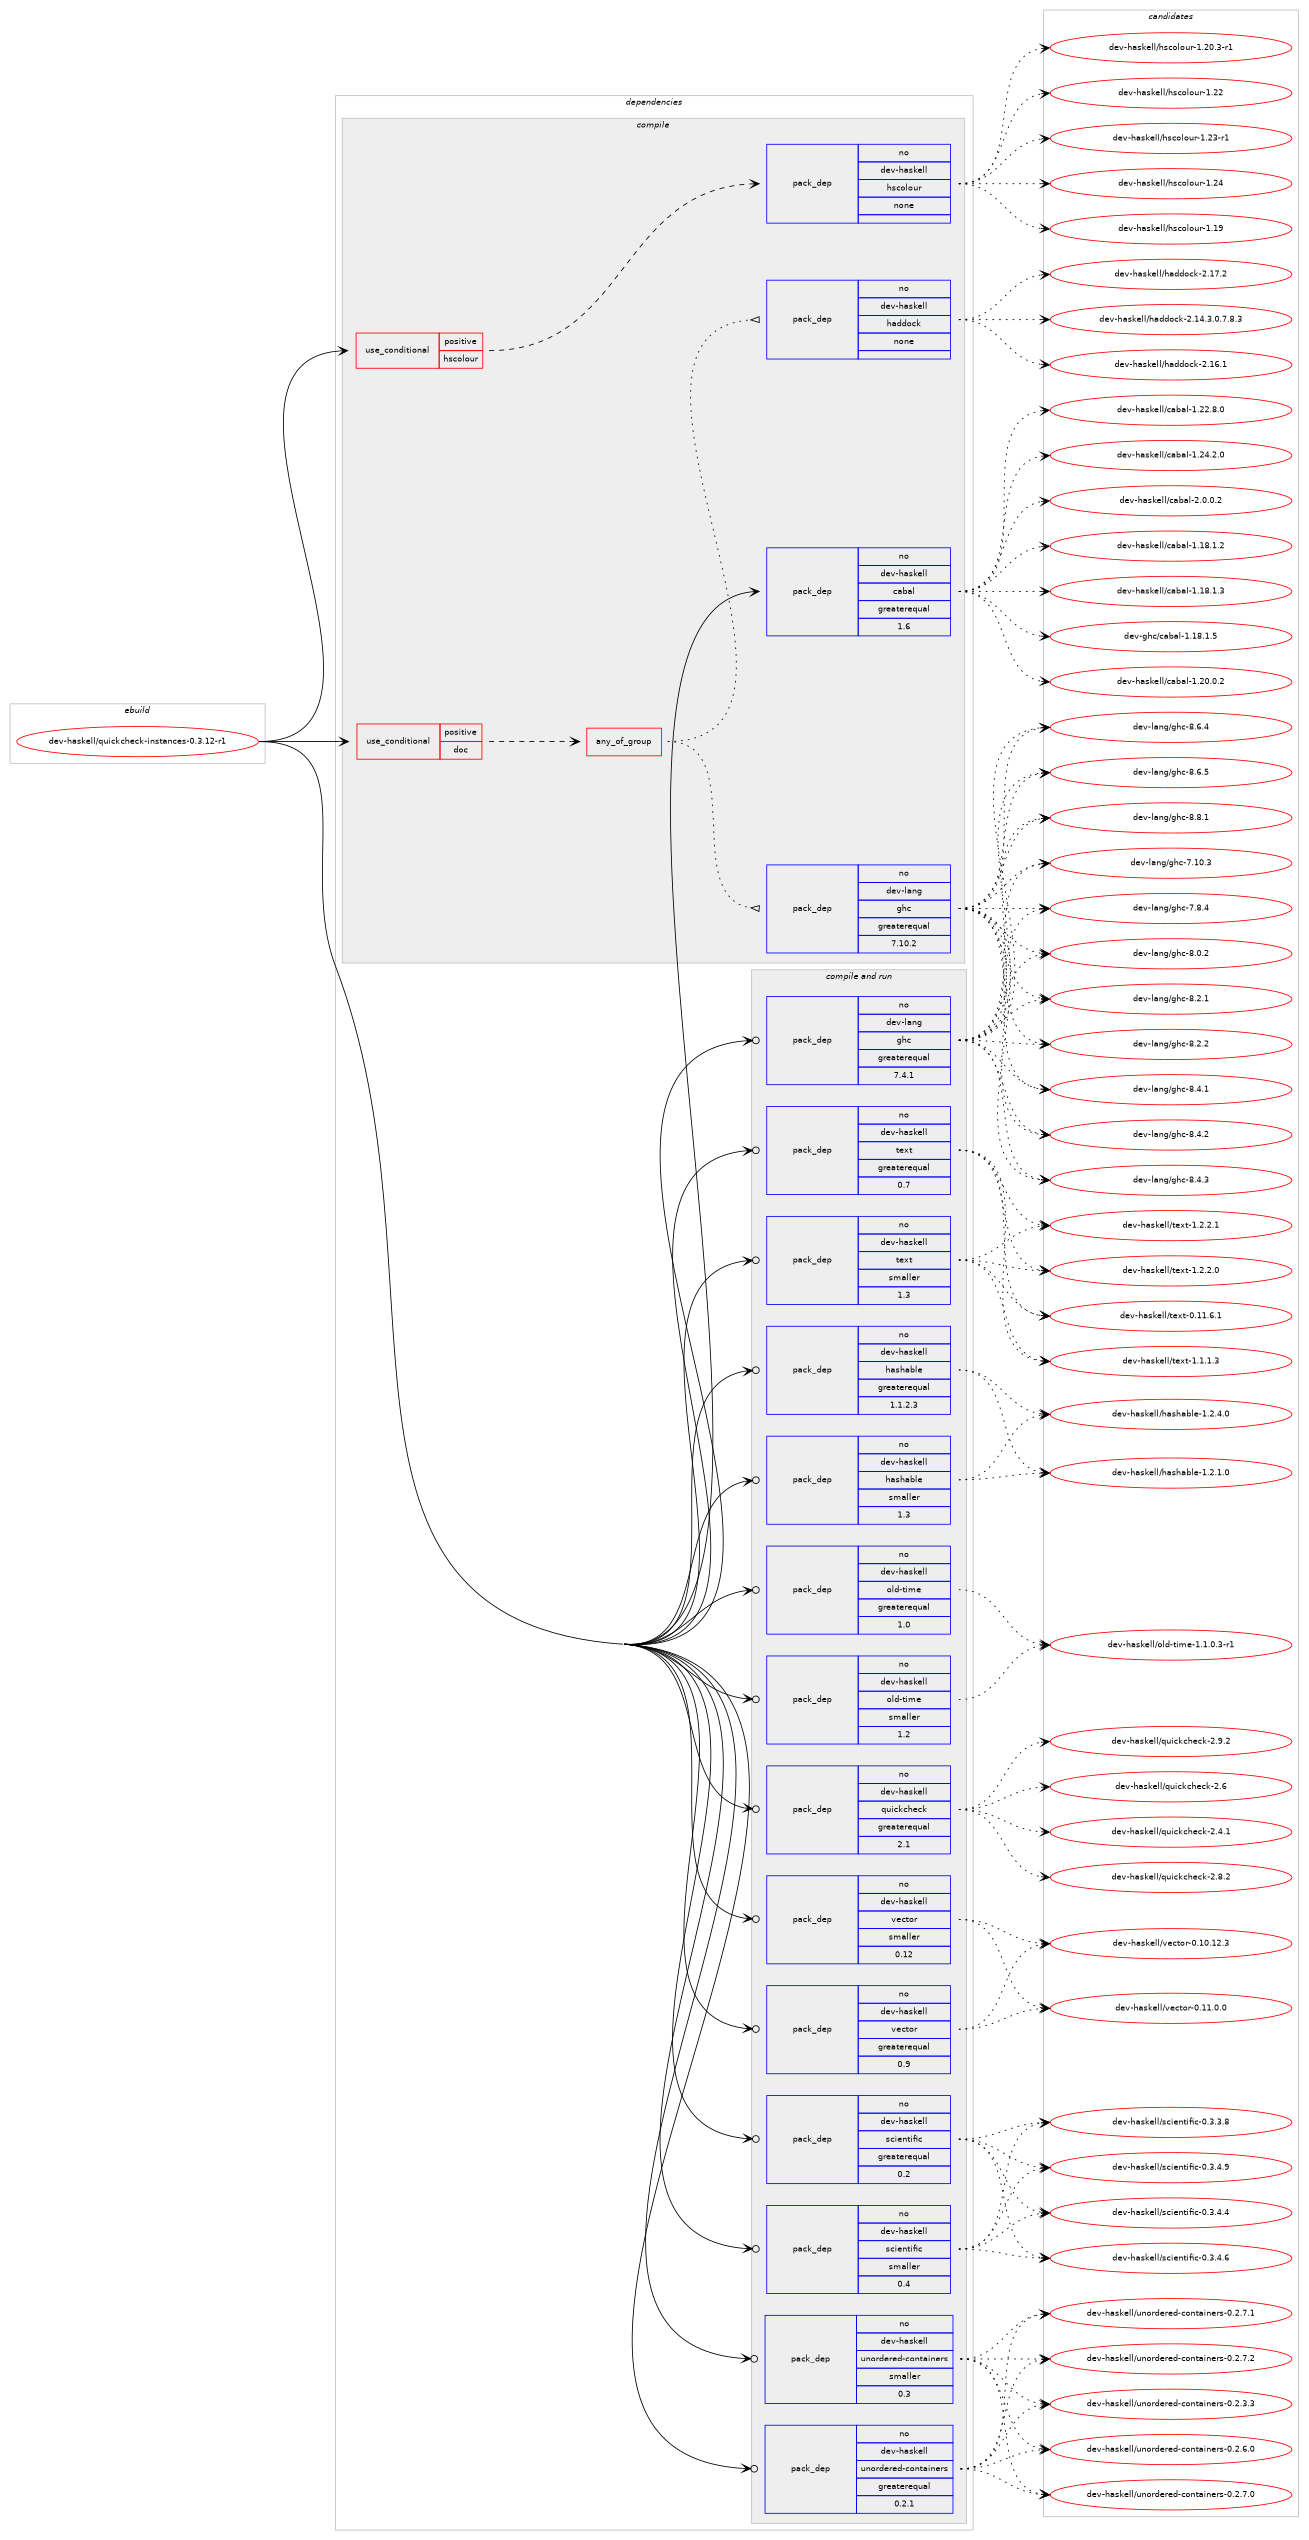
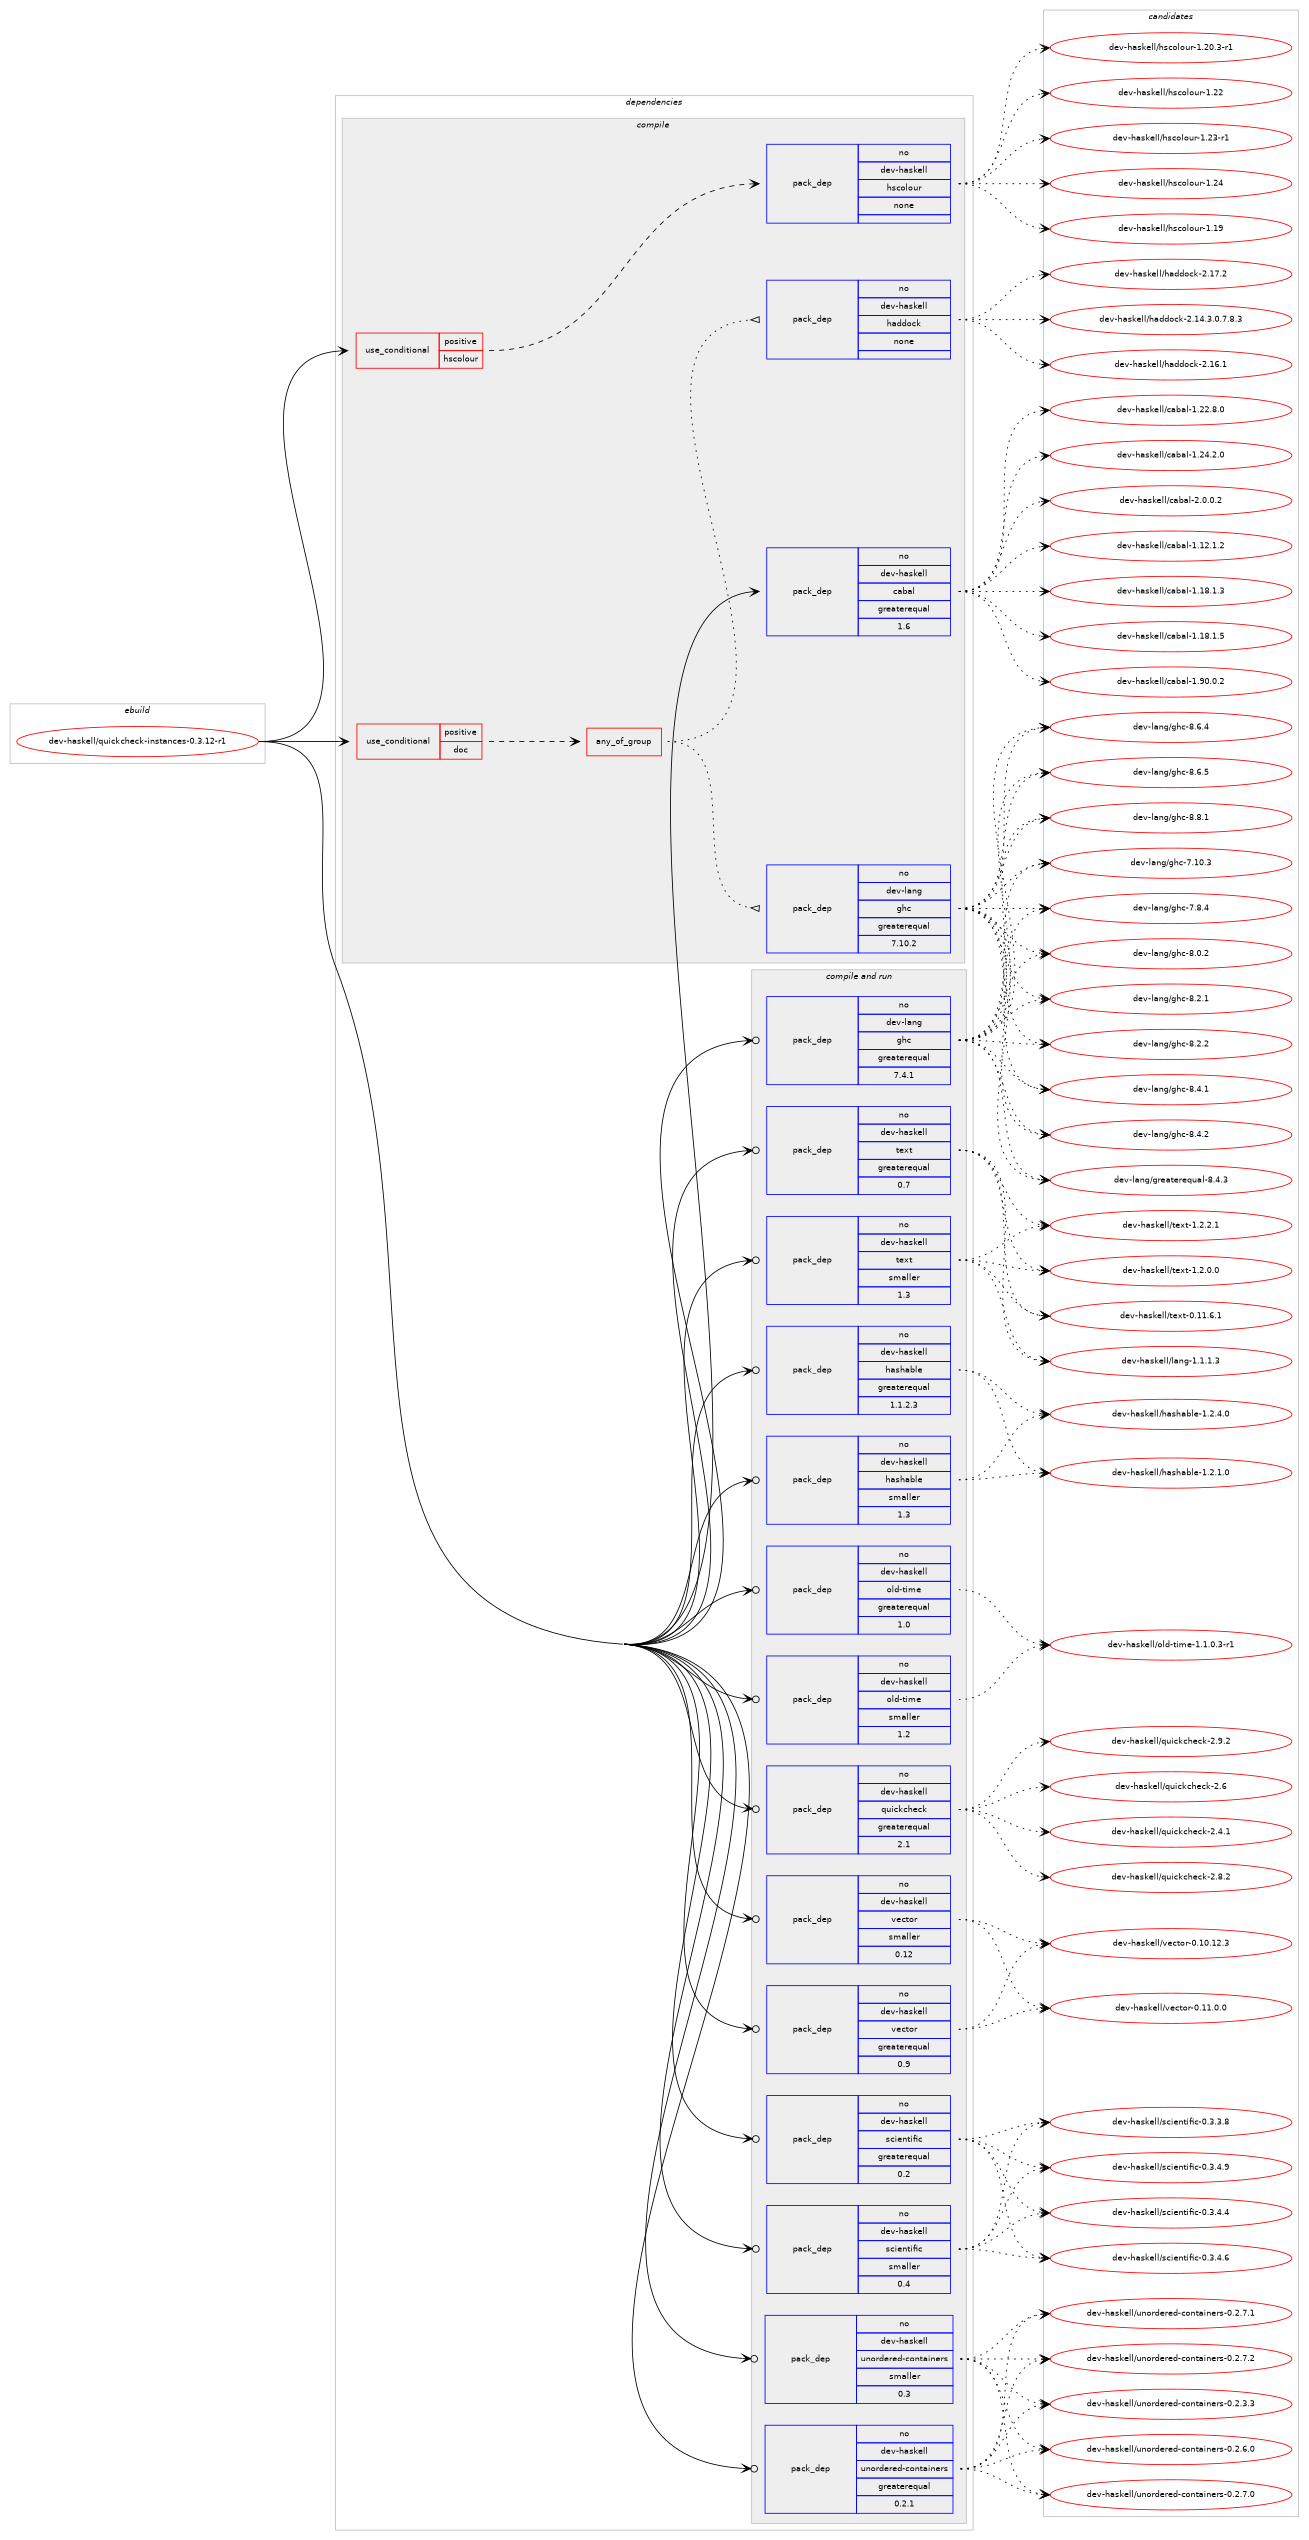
(1171, 546) -> (1171, 546)
(1171, 637) -> (1171, 637)
(1171, 682) -> (1171, 682)
(1171, 1180) -> (1171, 1180)
(1171, 1271) -> (1171, 1271)
(1171, 1362) -> (1171, 1362)
